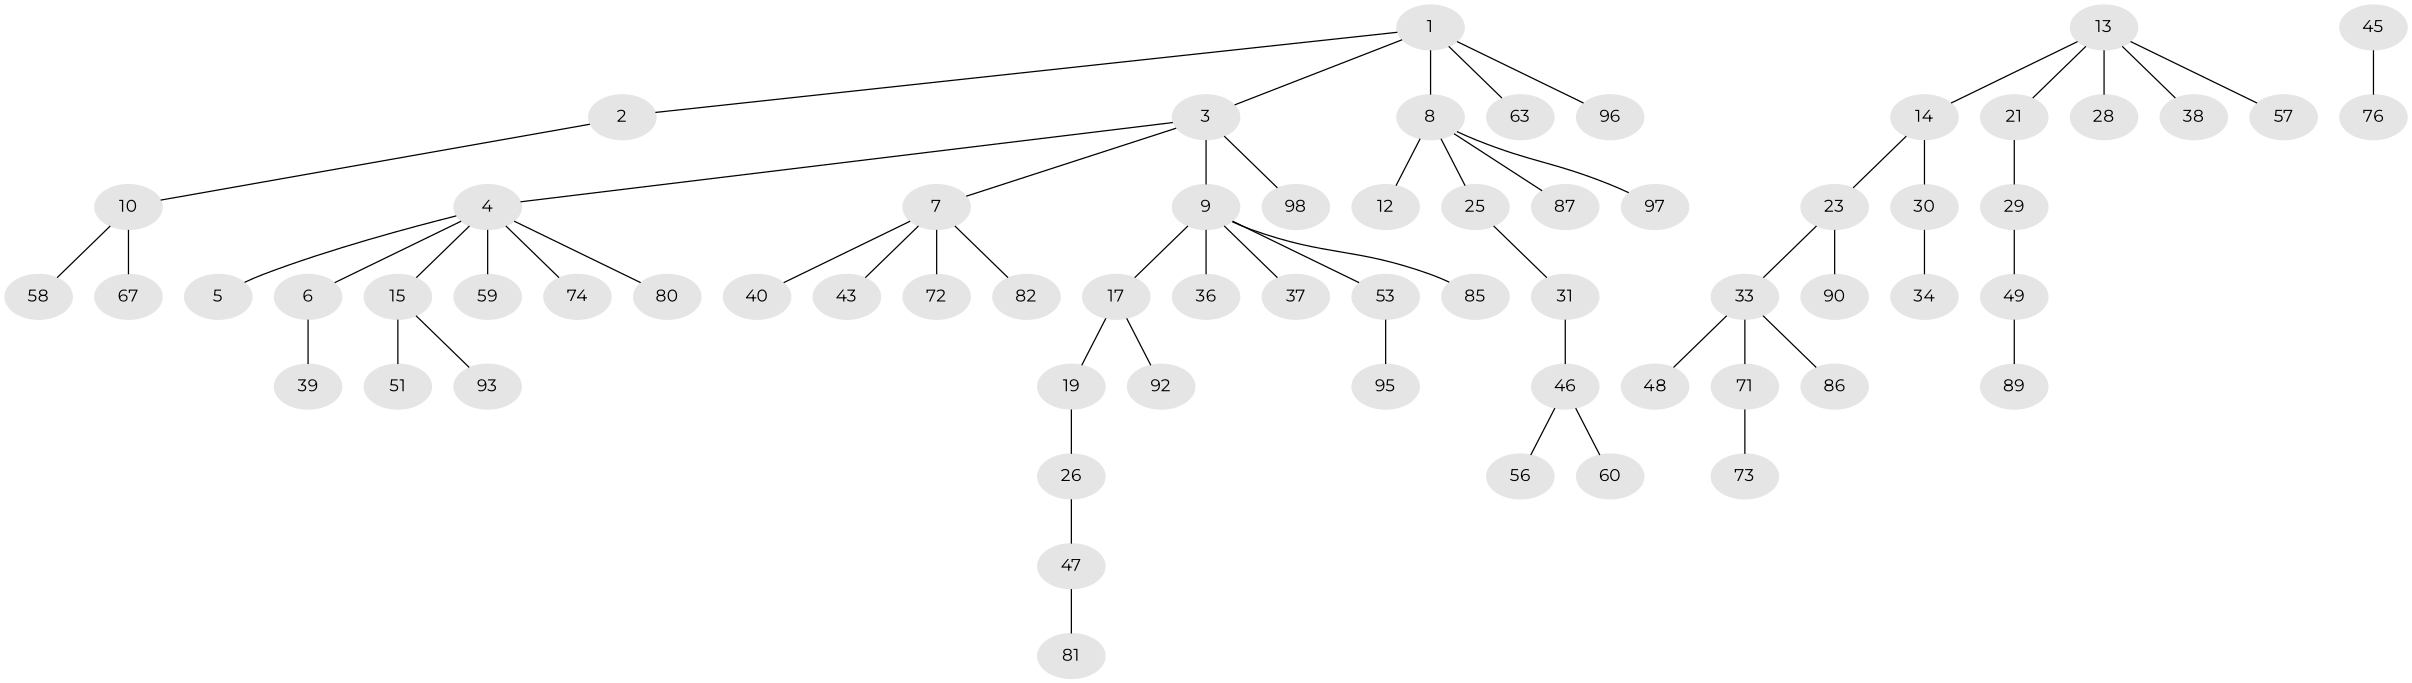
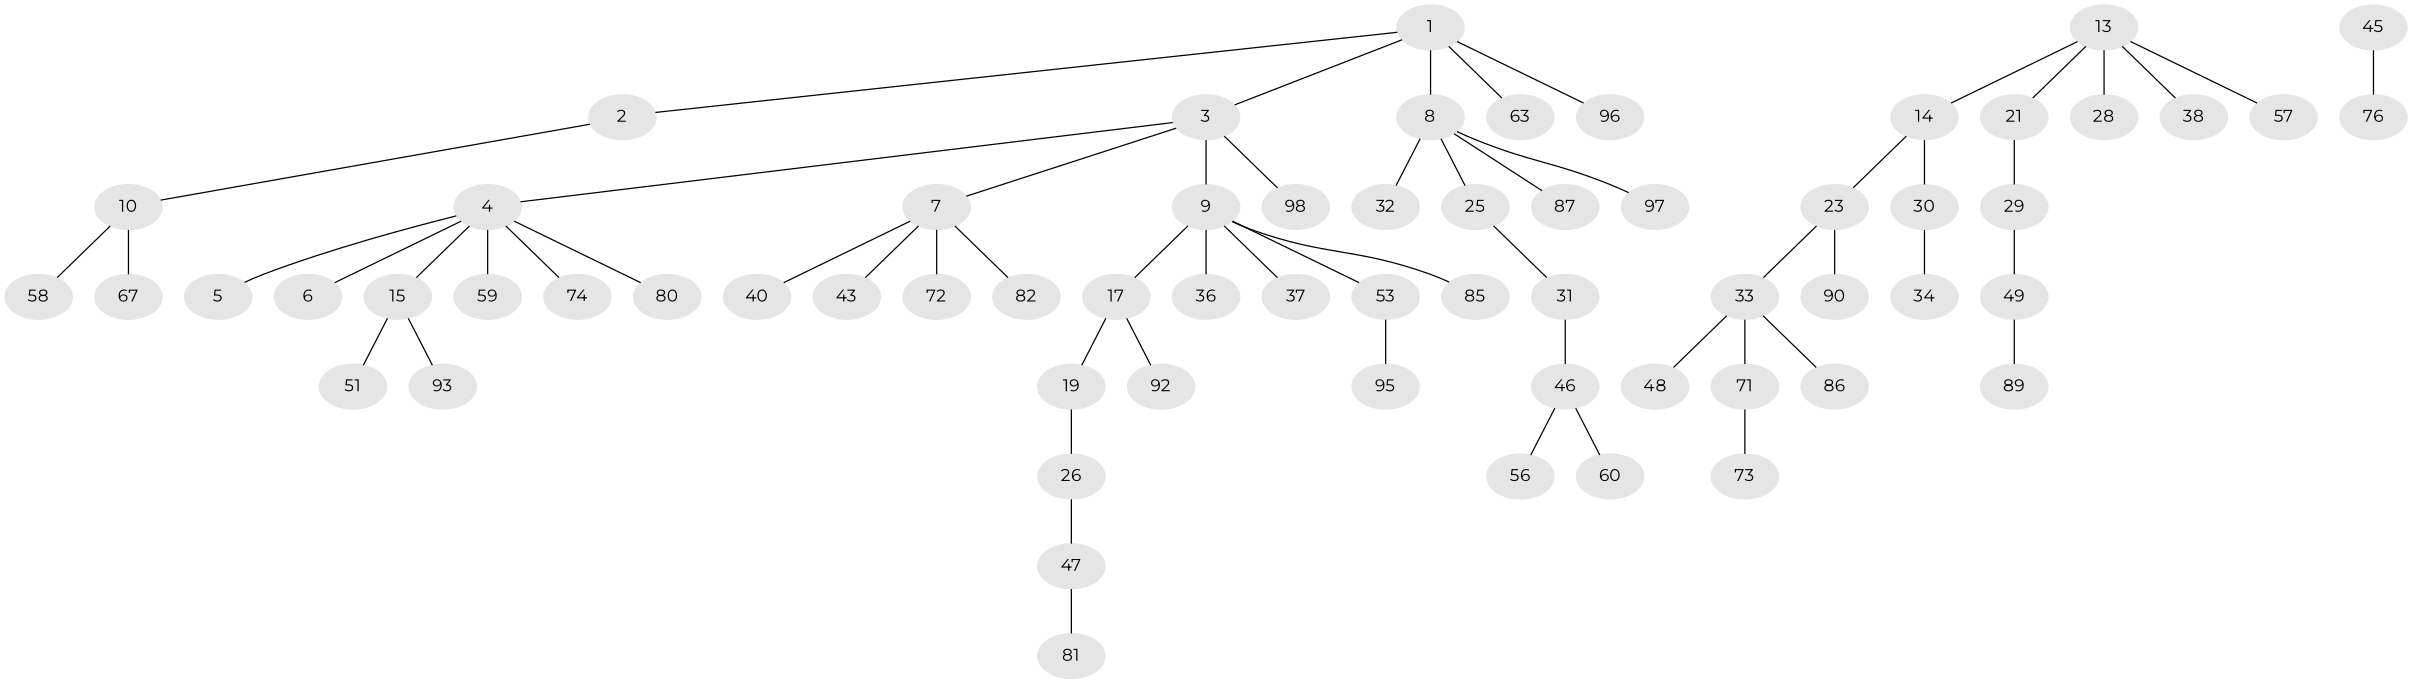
(1386, 207) -> (1386, 207)
(308, 387) -> none
